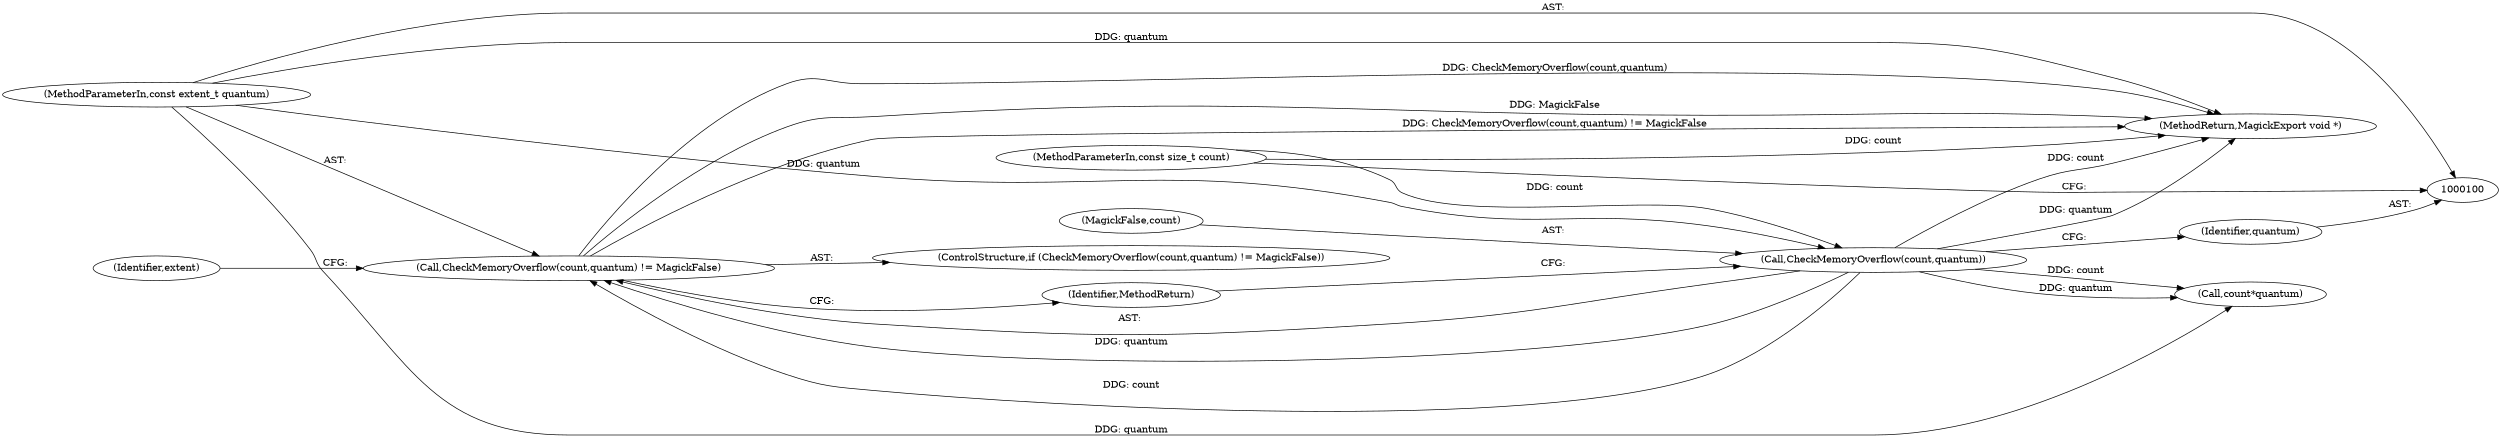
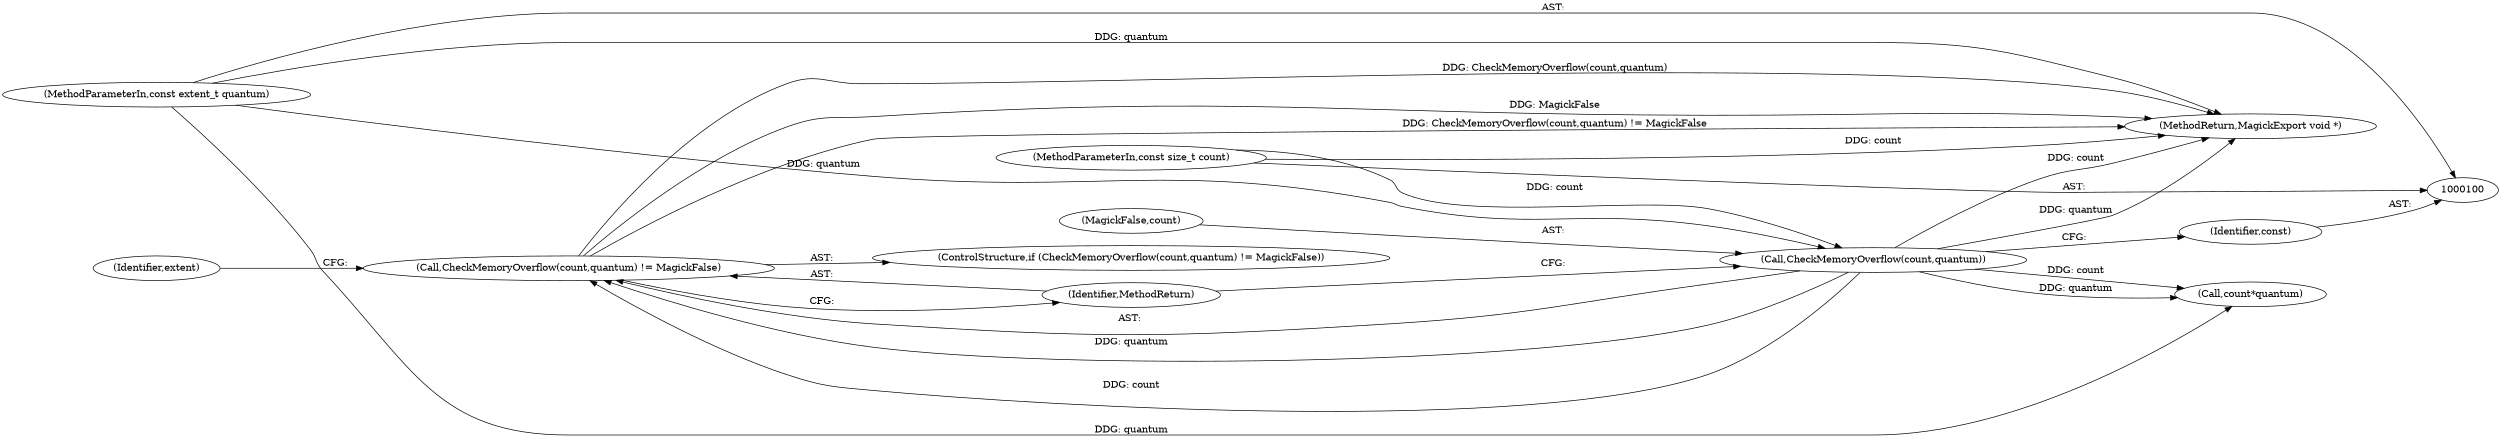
(359, 180) -> (892, 284)
(2076, 187) -> (2076, 187)
(2251, 232) -> (2251, 232)
